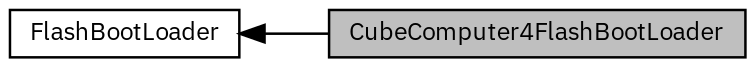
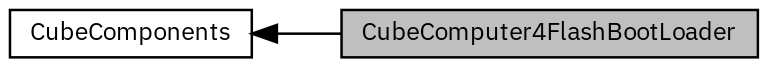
(125, 34) -> (131, 34)
